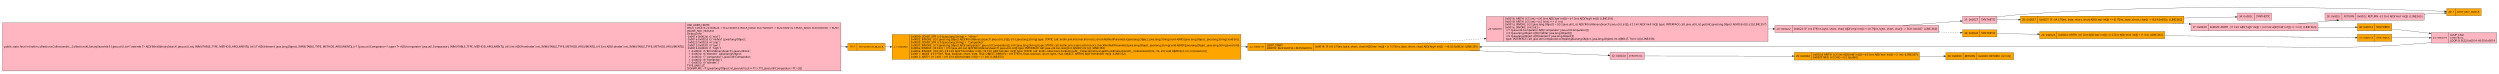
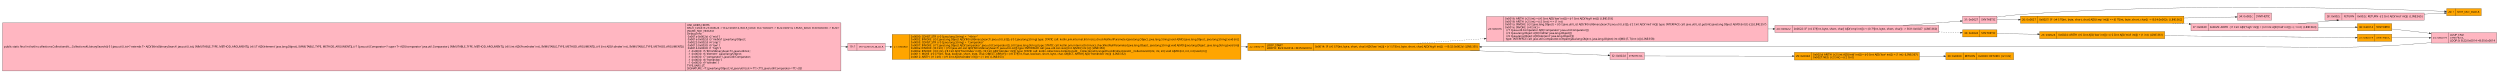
(867, 47) -> (867, 47)
(1836, 58) -> (1834, 58)
